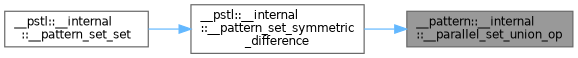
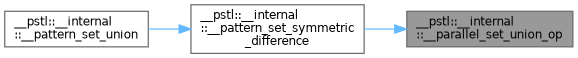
(77, 29) -> (77, 29)
(490, 29) -> (490, 29)
